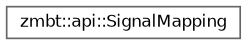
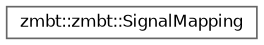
(123, 23) -> (132, 23)
